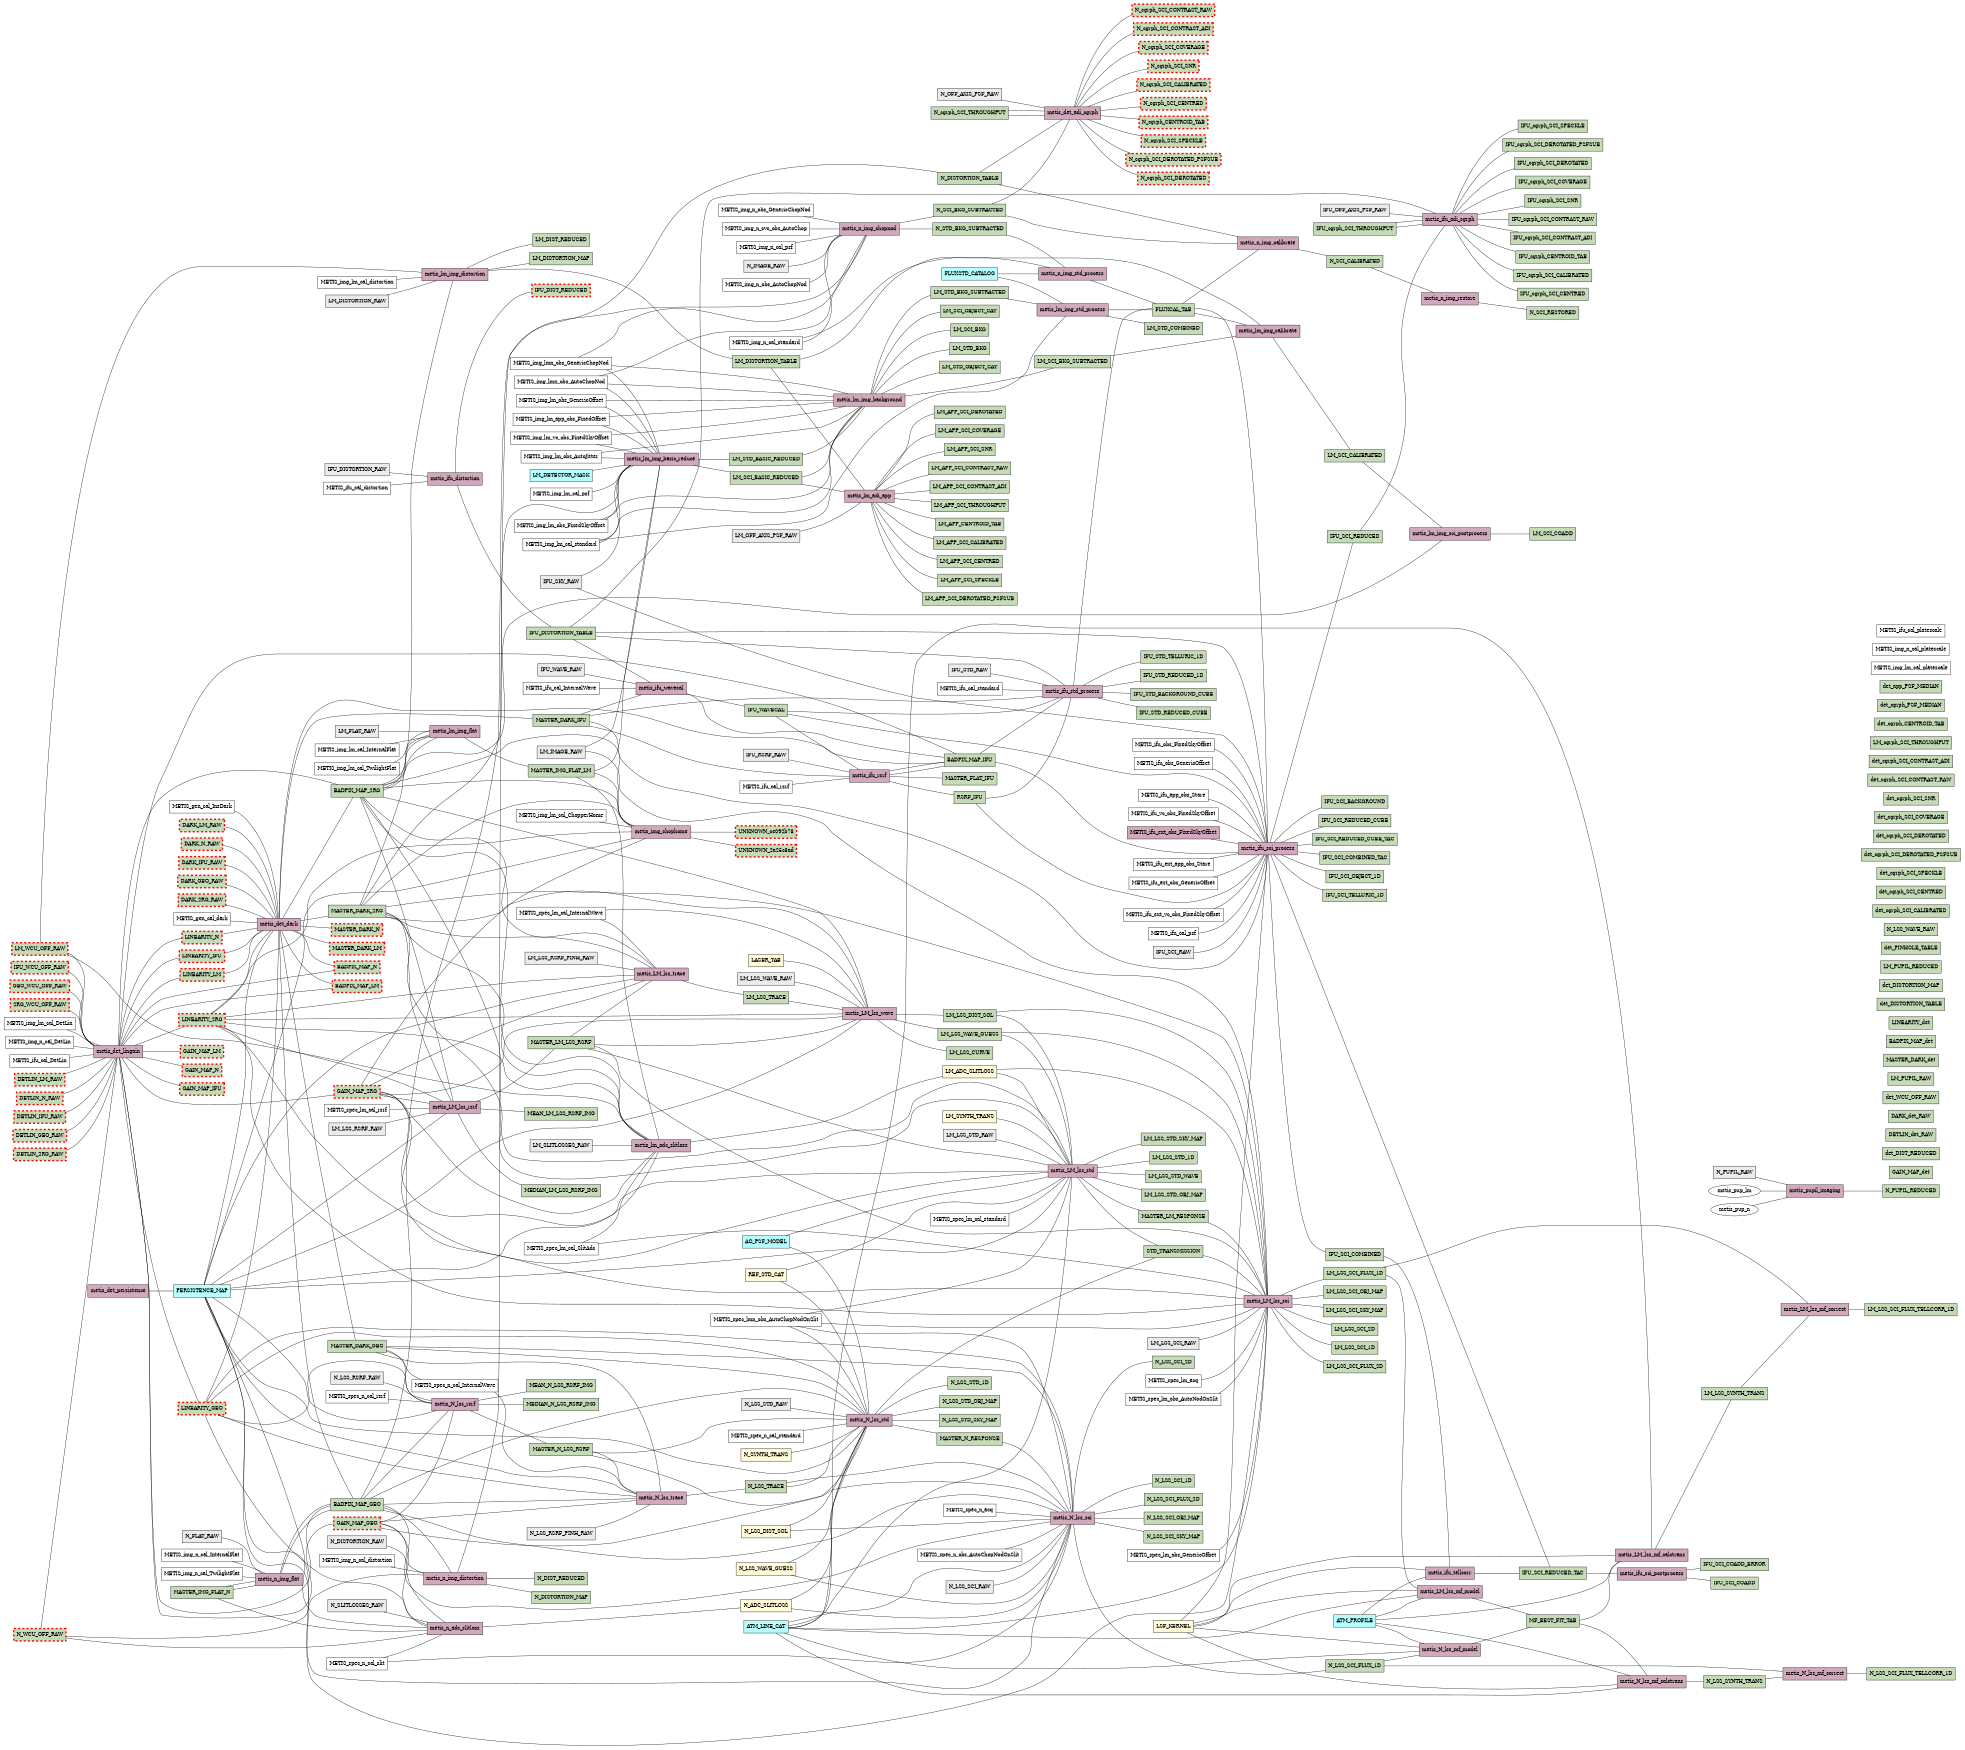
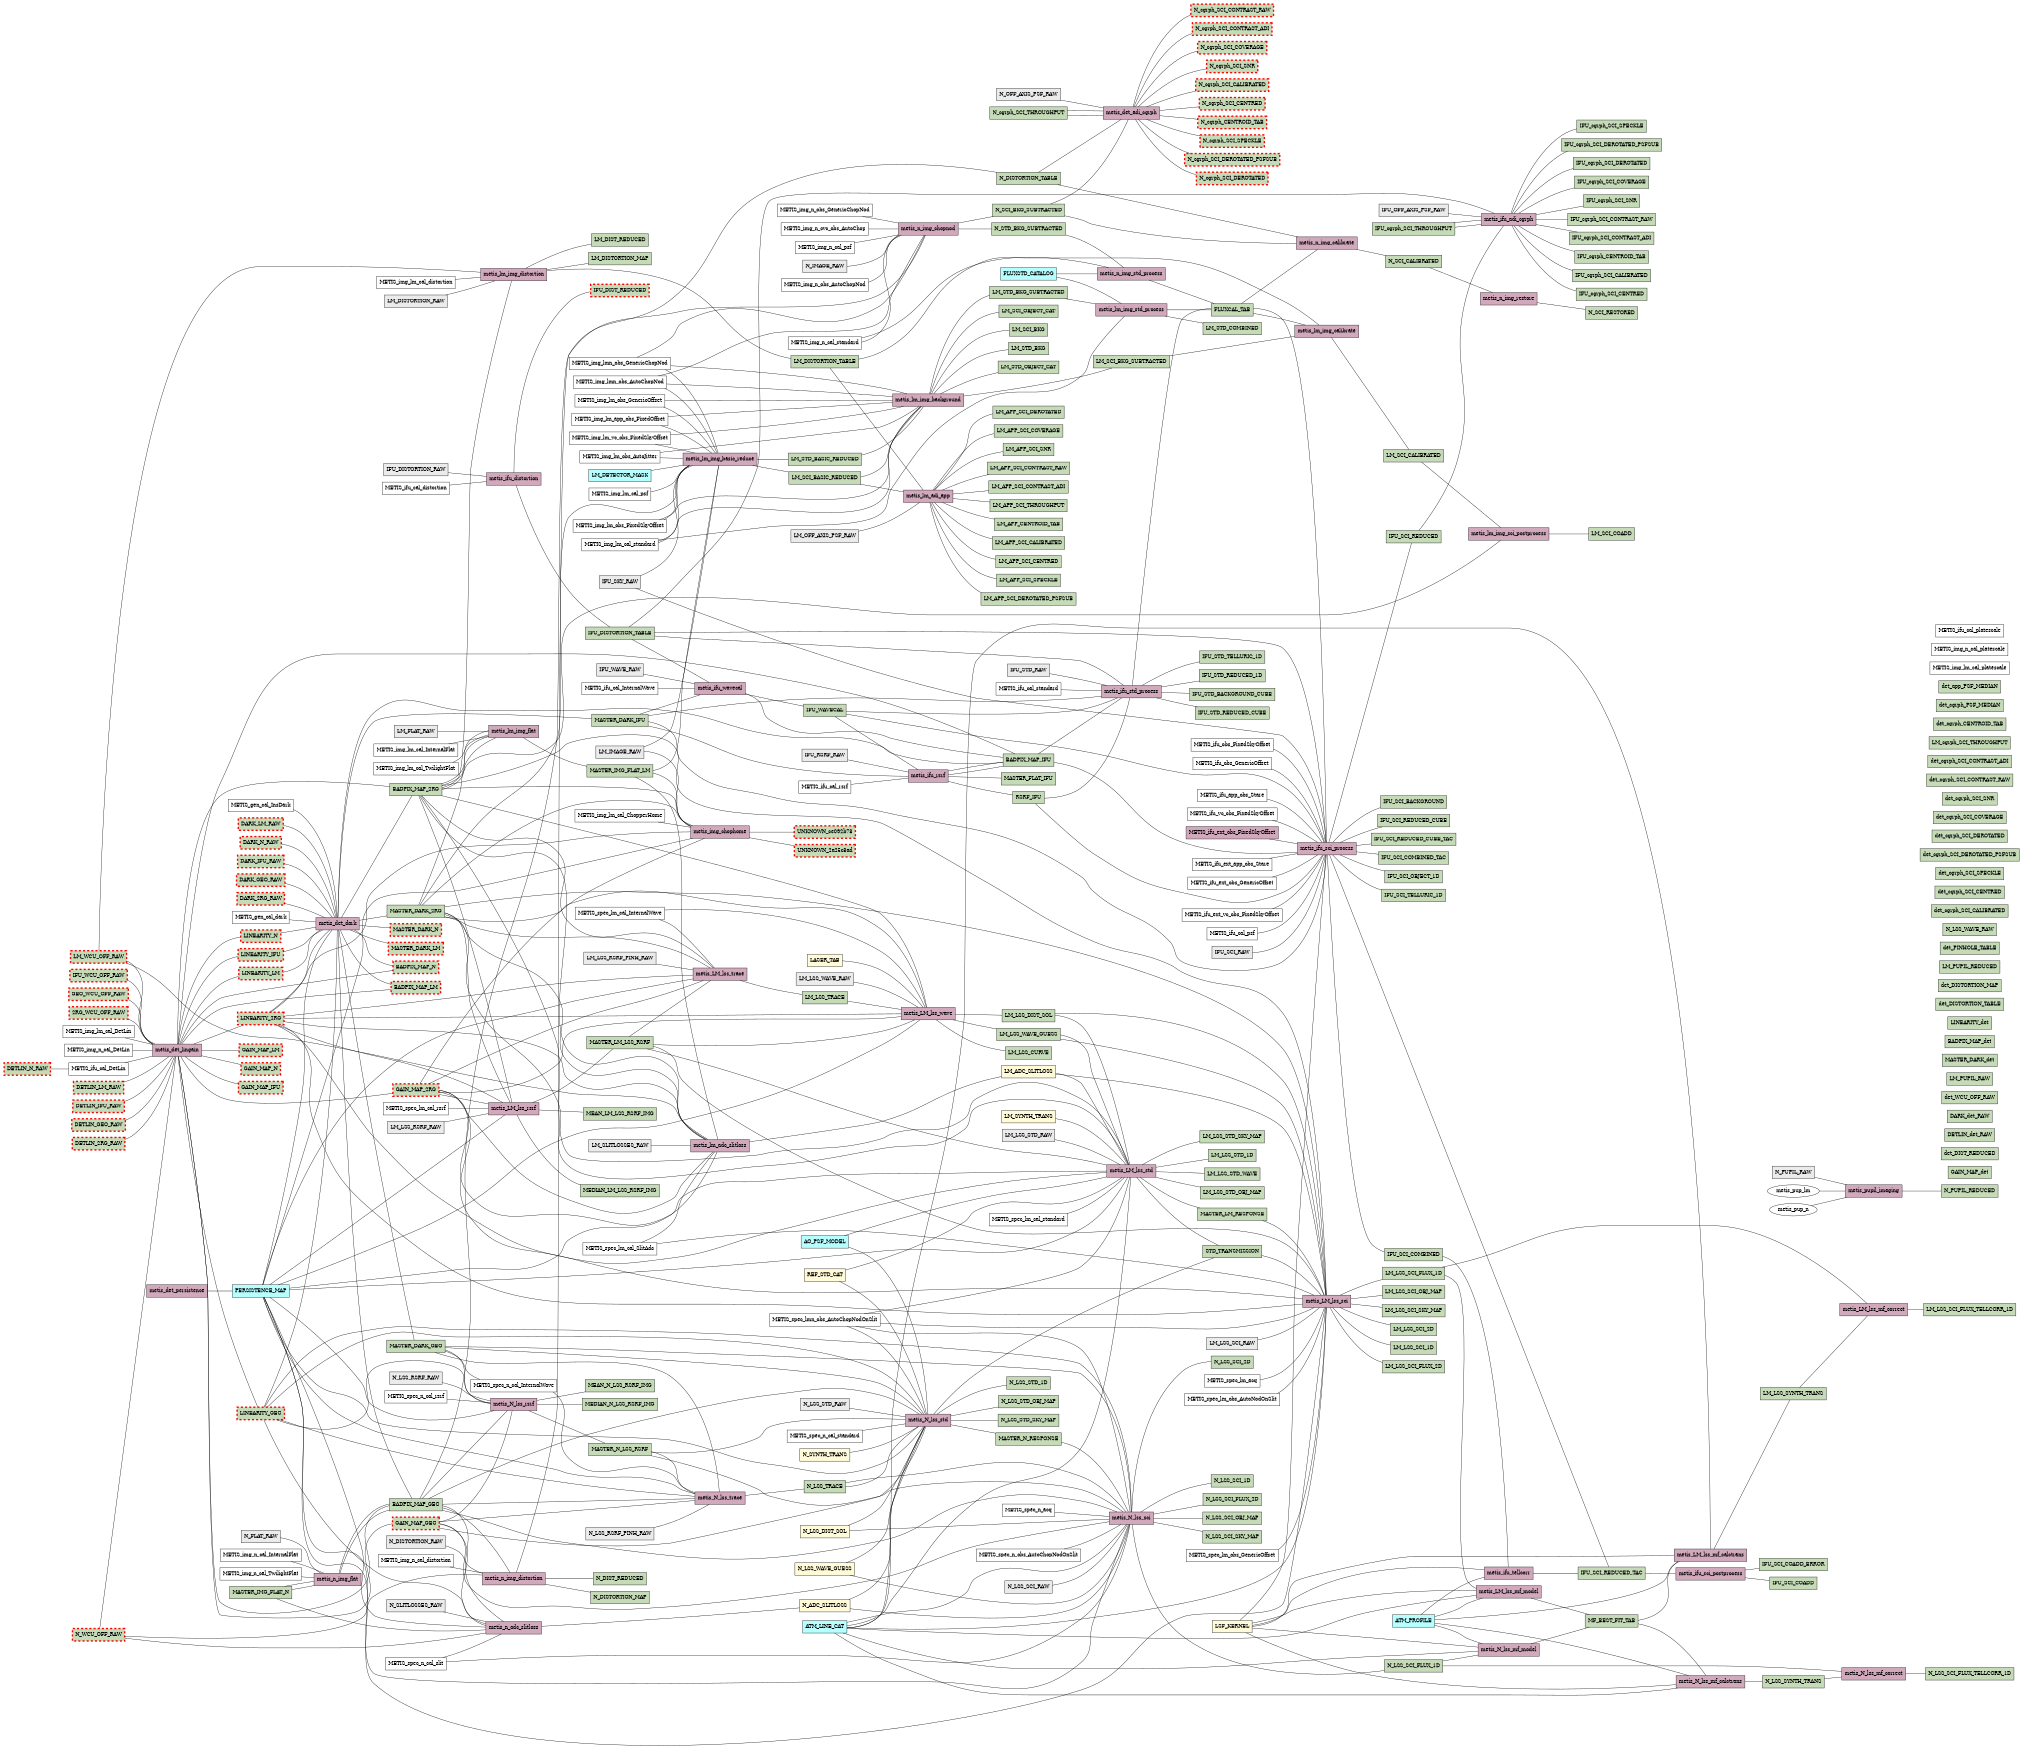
(90, 1079) -> (60, 1069)
